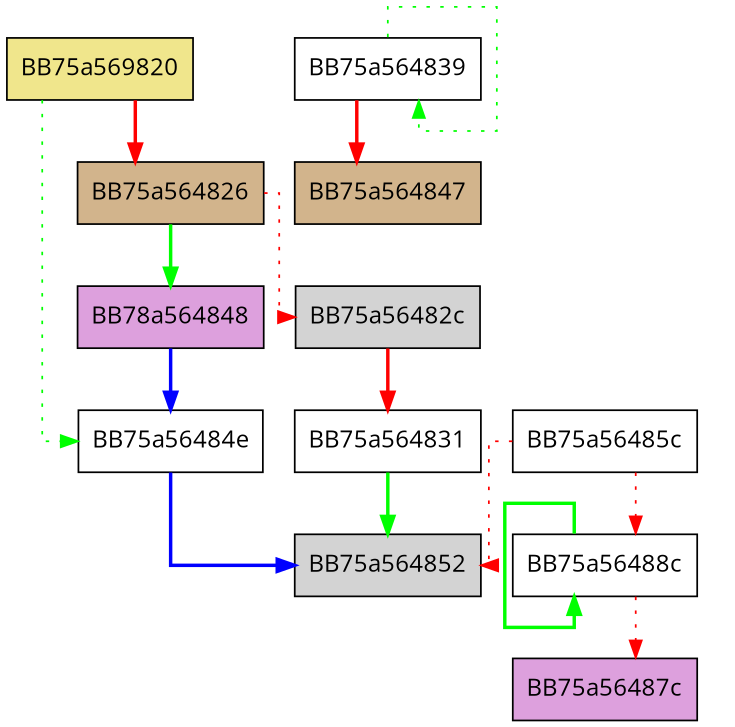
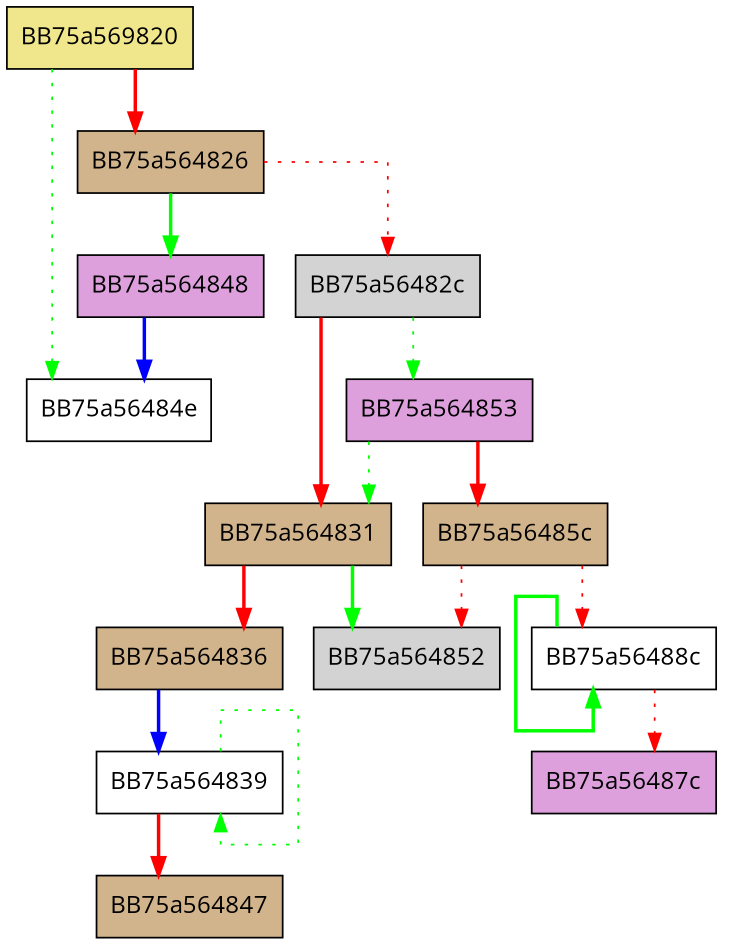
(171, 317) -> (171, 286)
none -> (440, 410)
(388, 441) -> (298, 534)
(605, 441) -> (515, 534)
(178, 565) -> none
none -> (190, 658)
